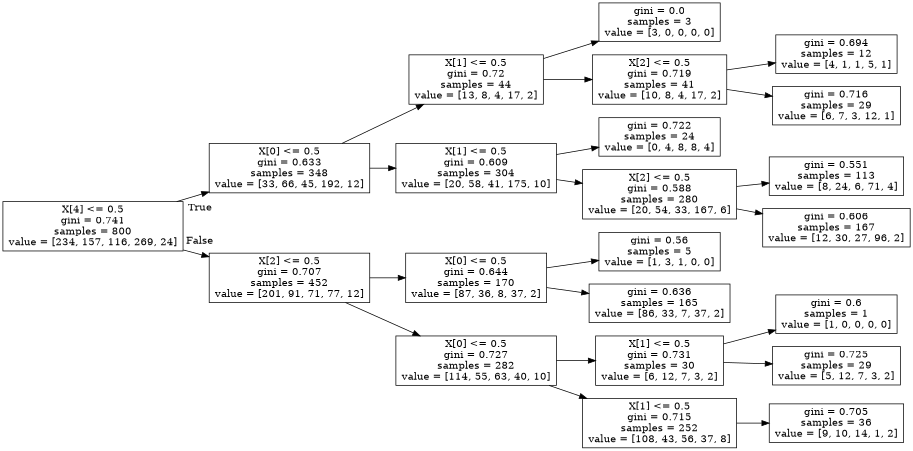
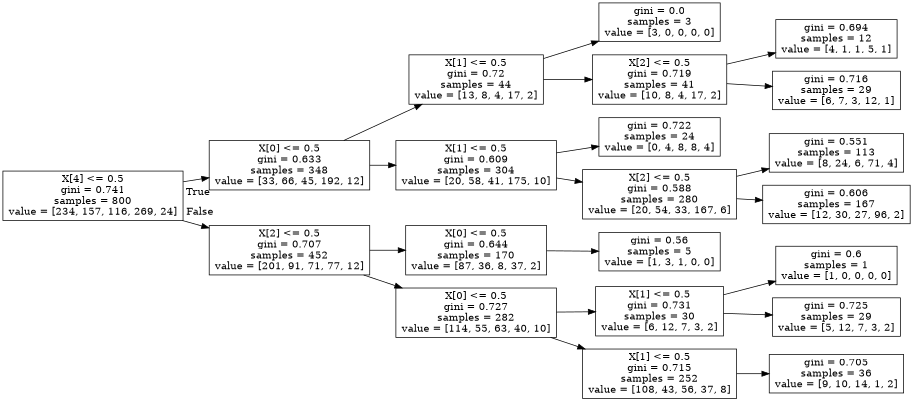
(660, 303) -> none
